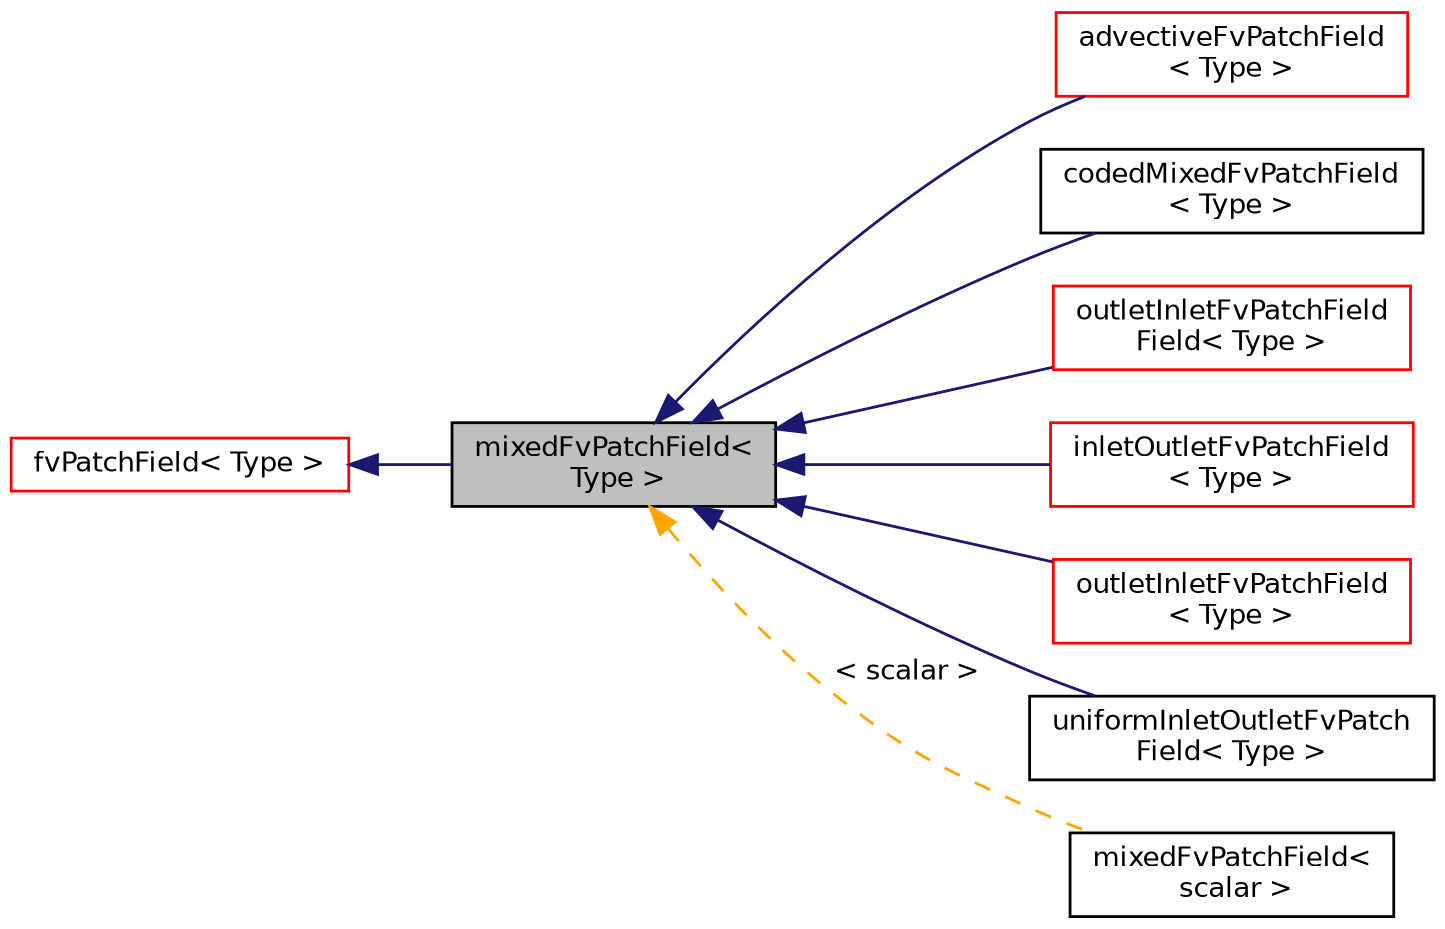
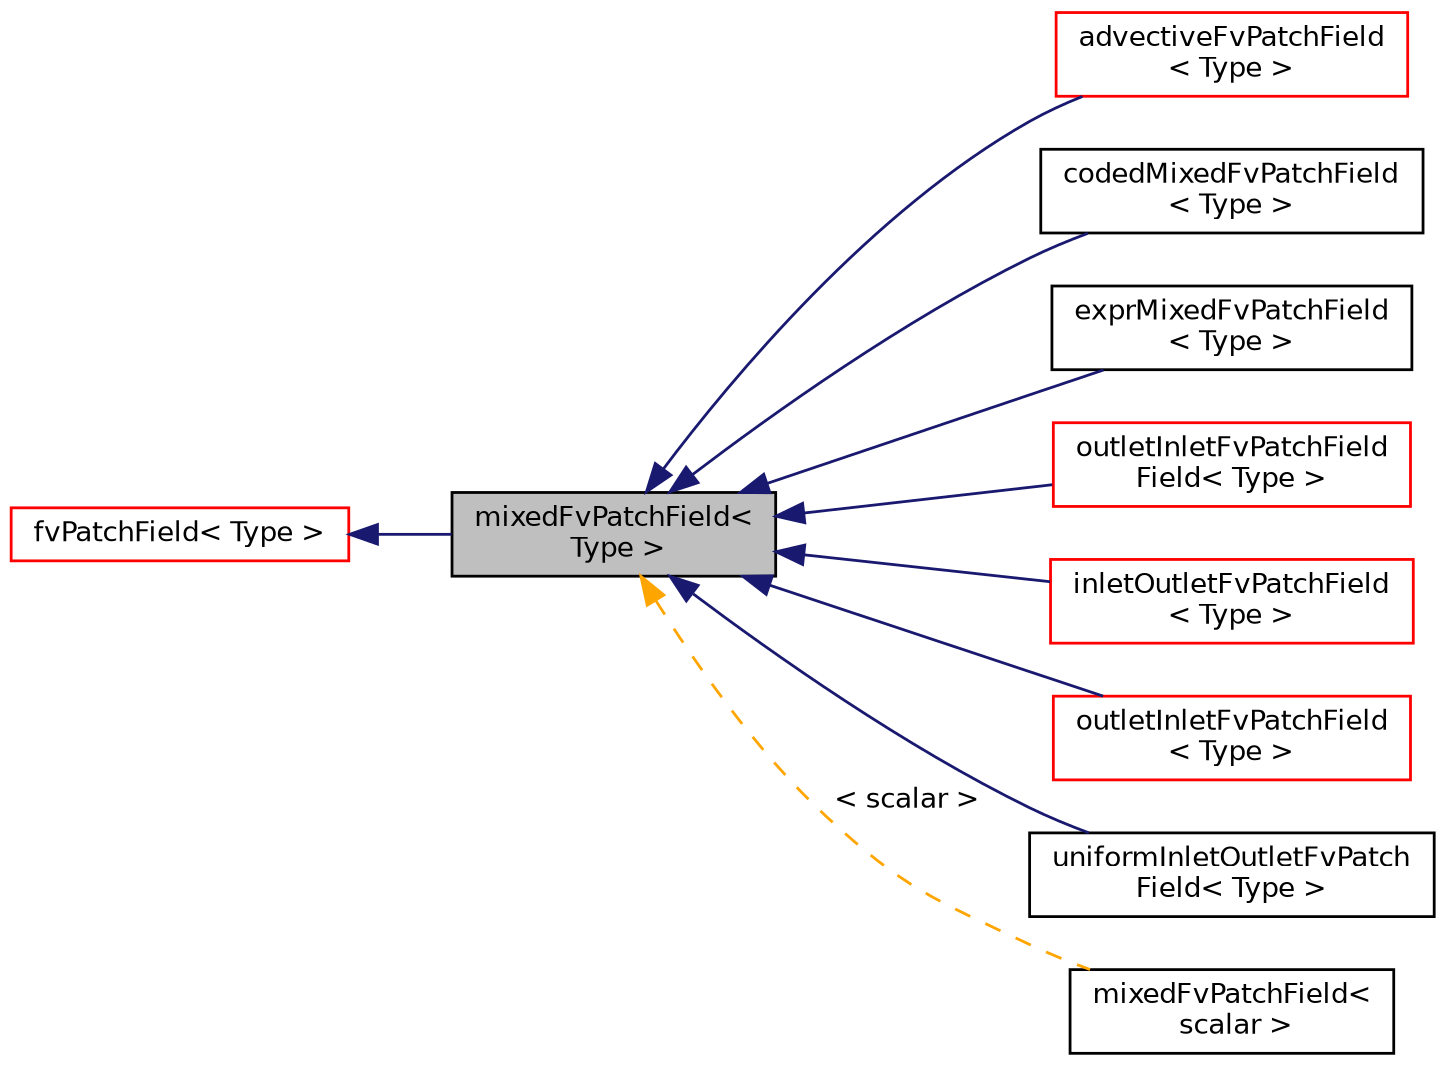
none -> (1232, 328)
